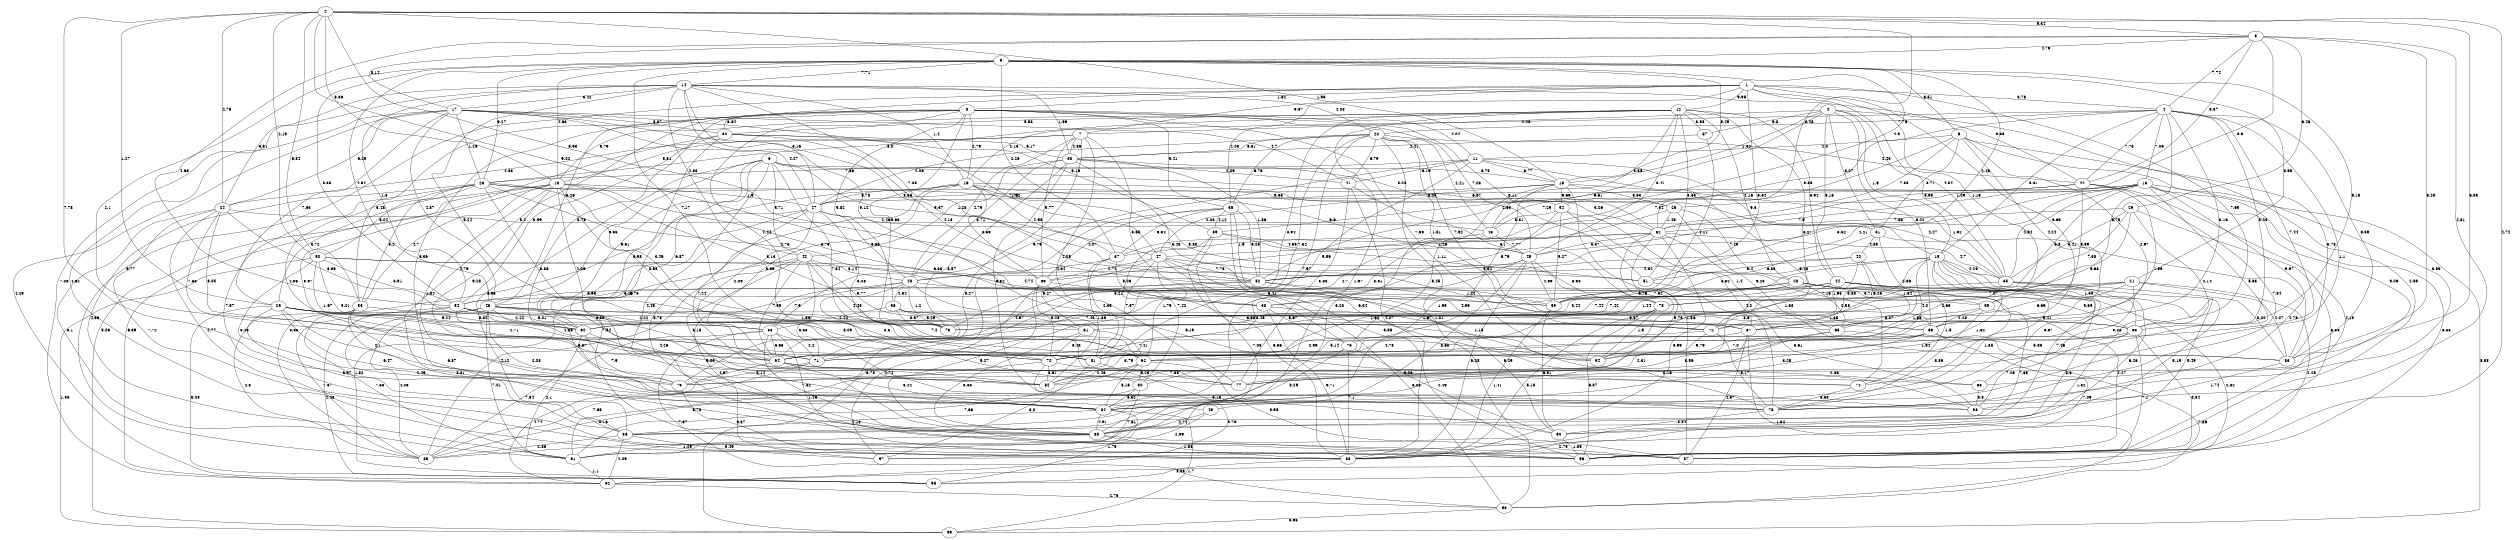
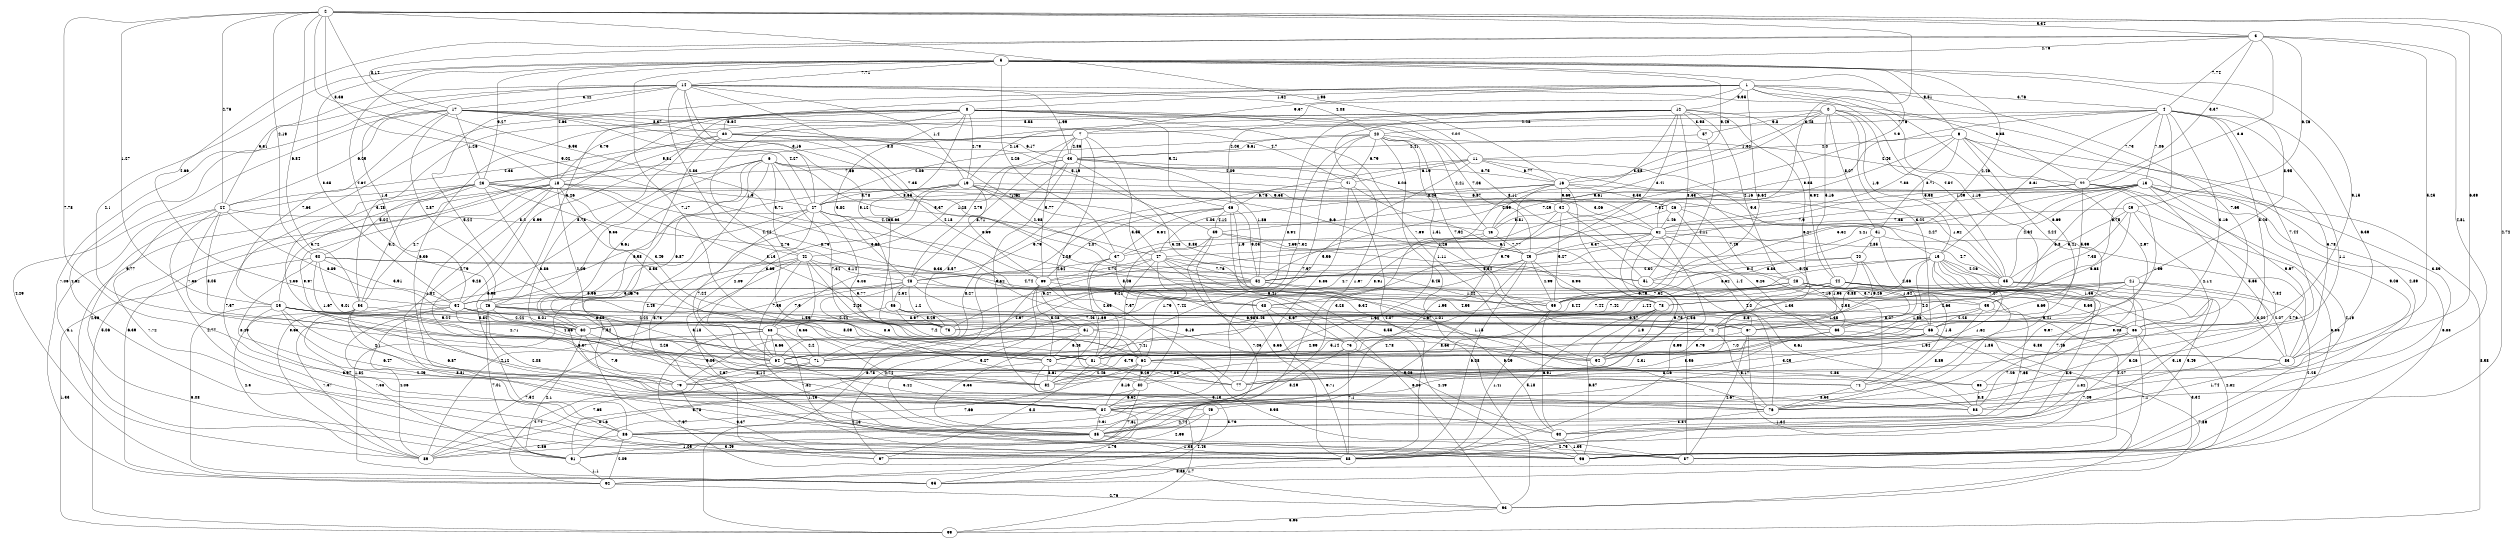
(1287, 143) -> (1288, 189)
(344, 462) -> (1088, 475)
